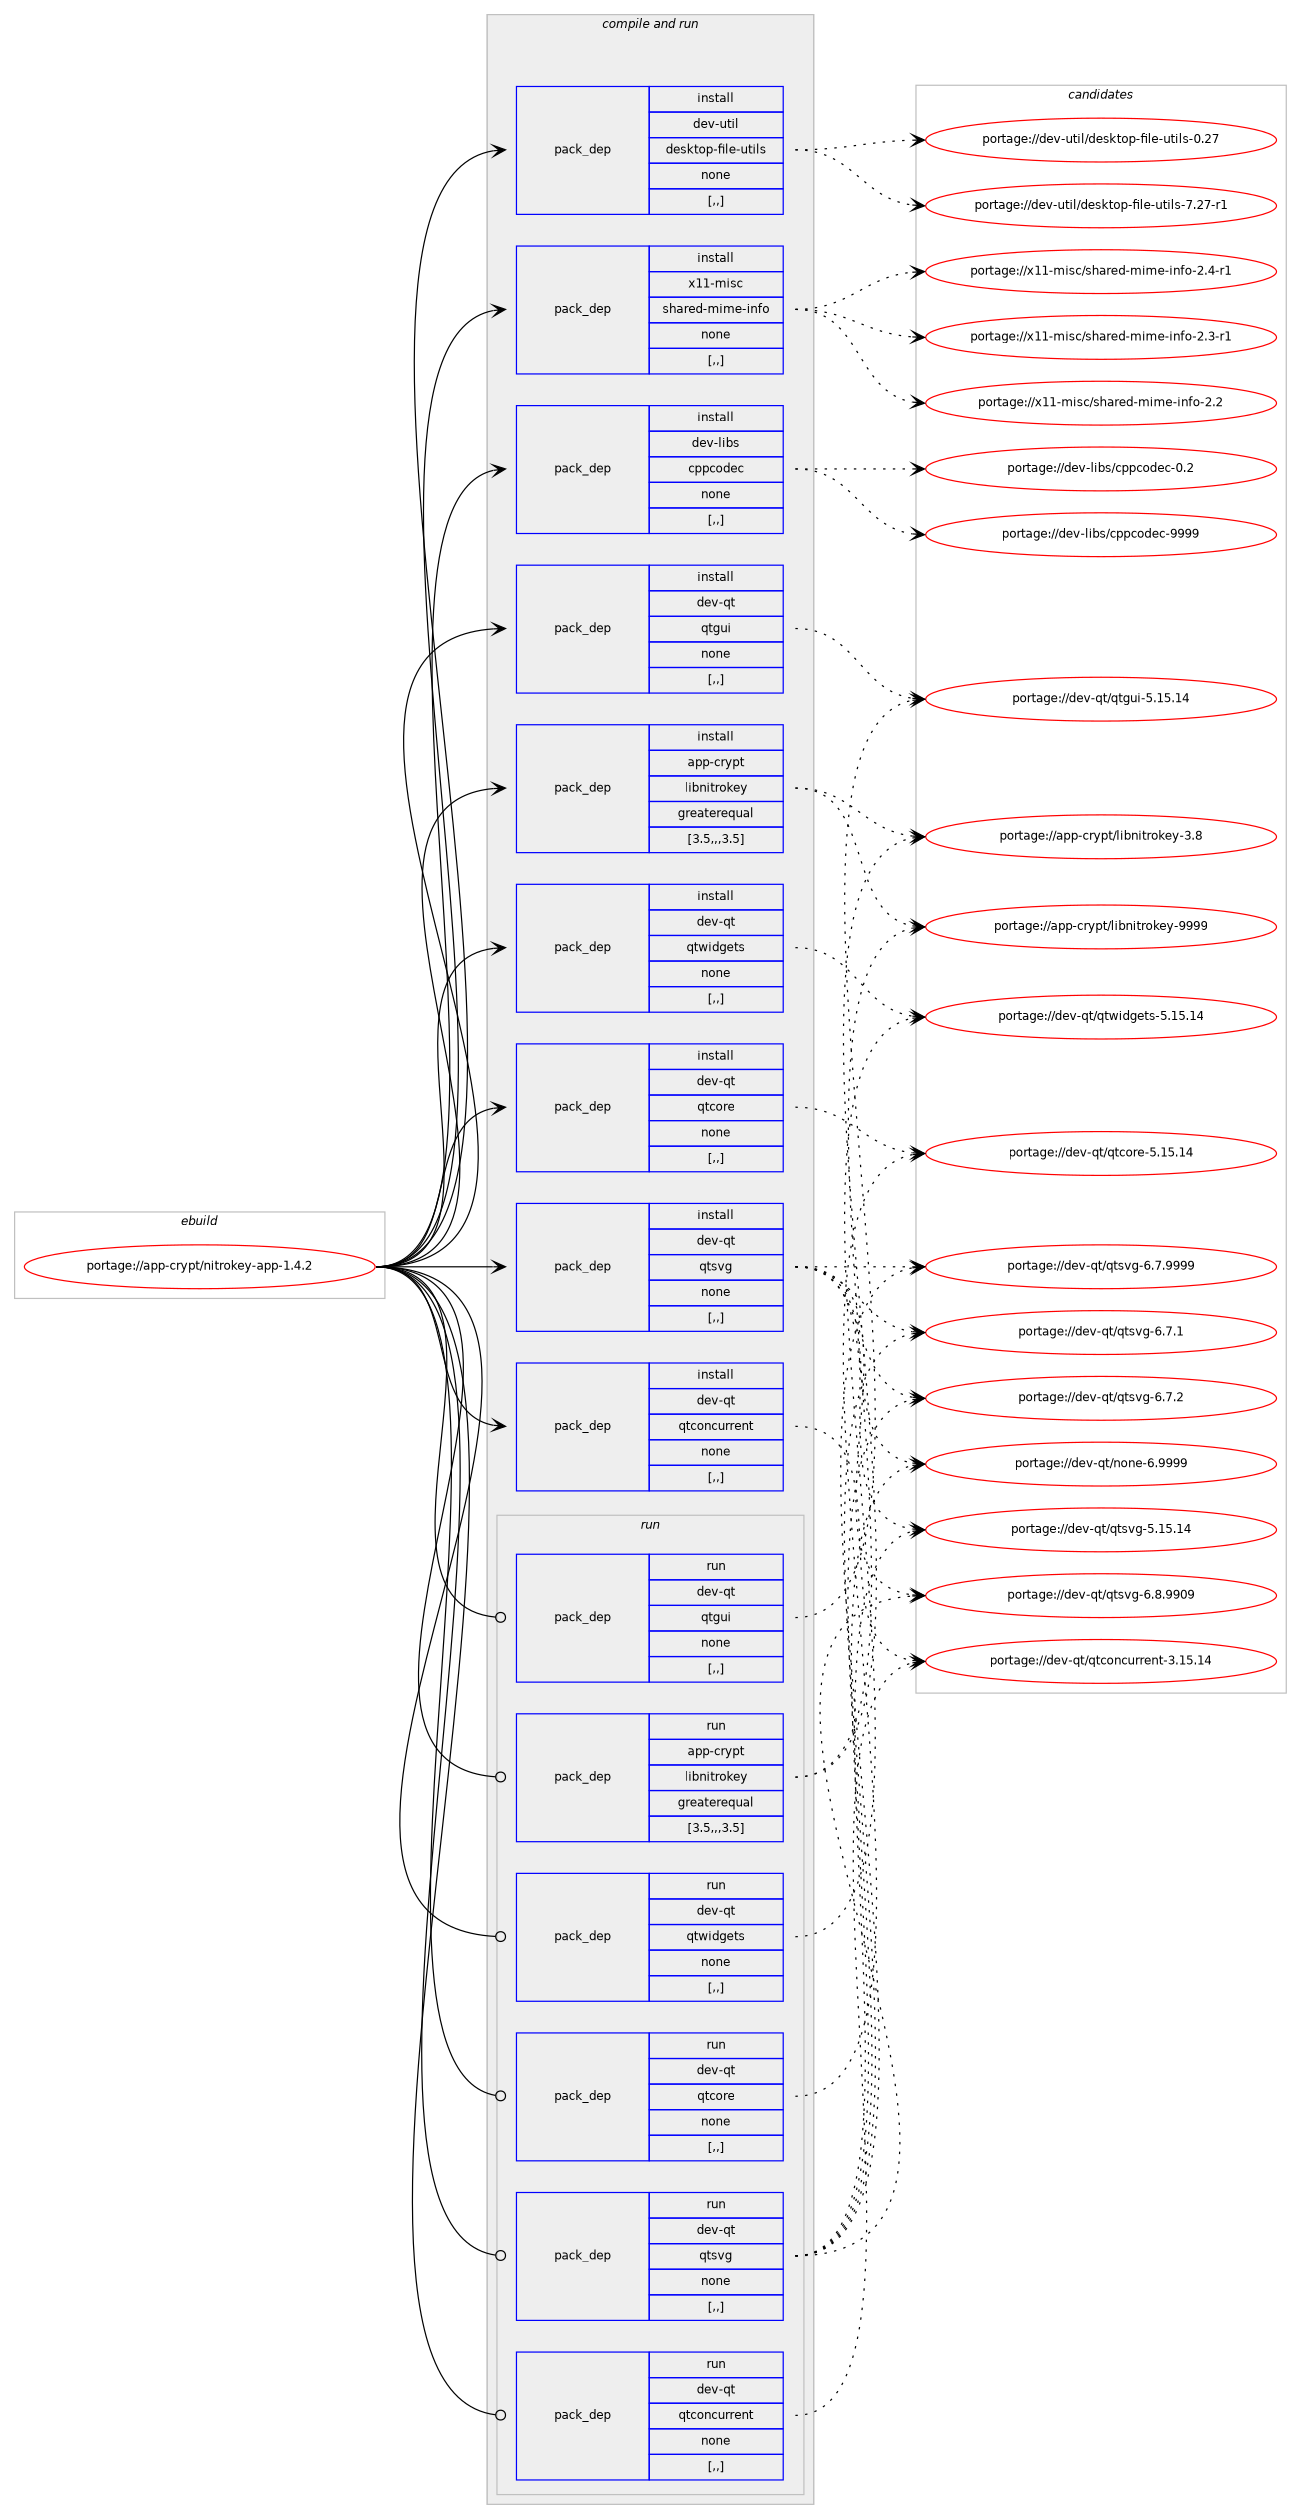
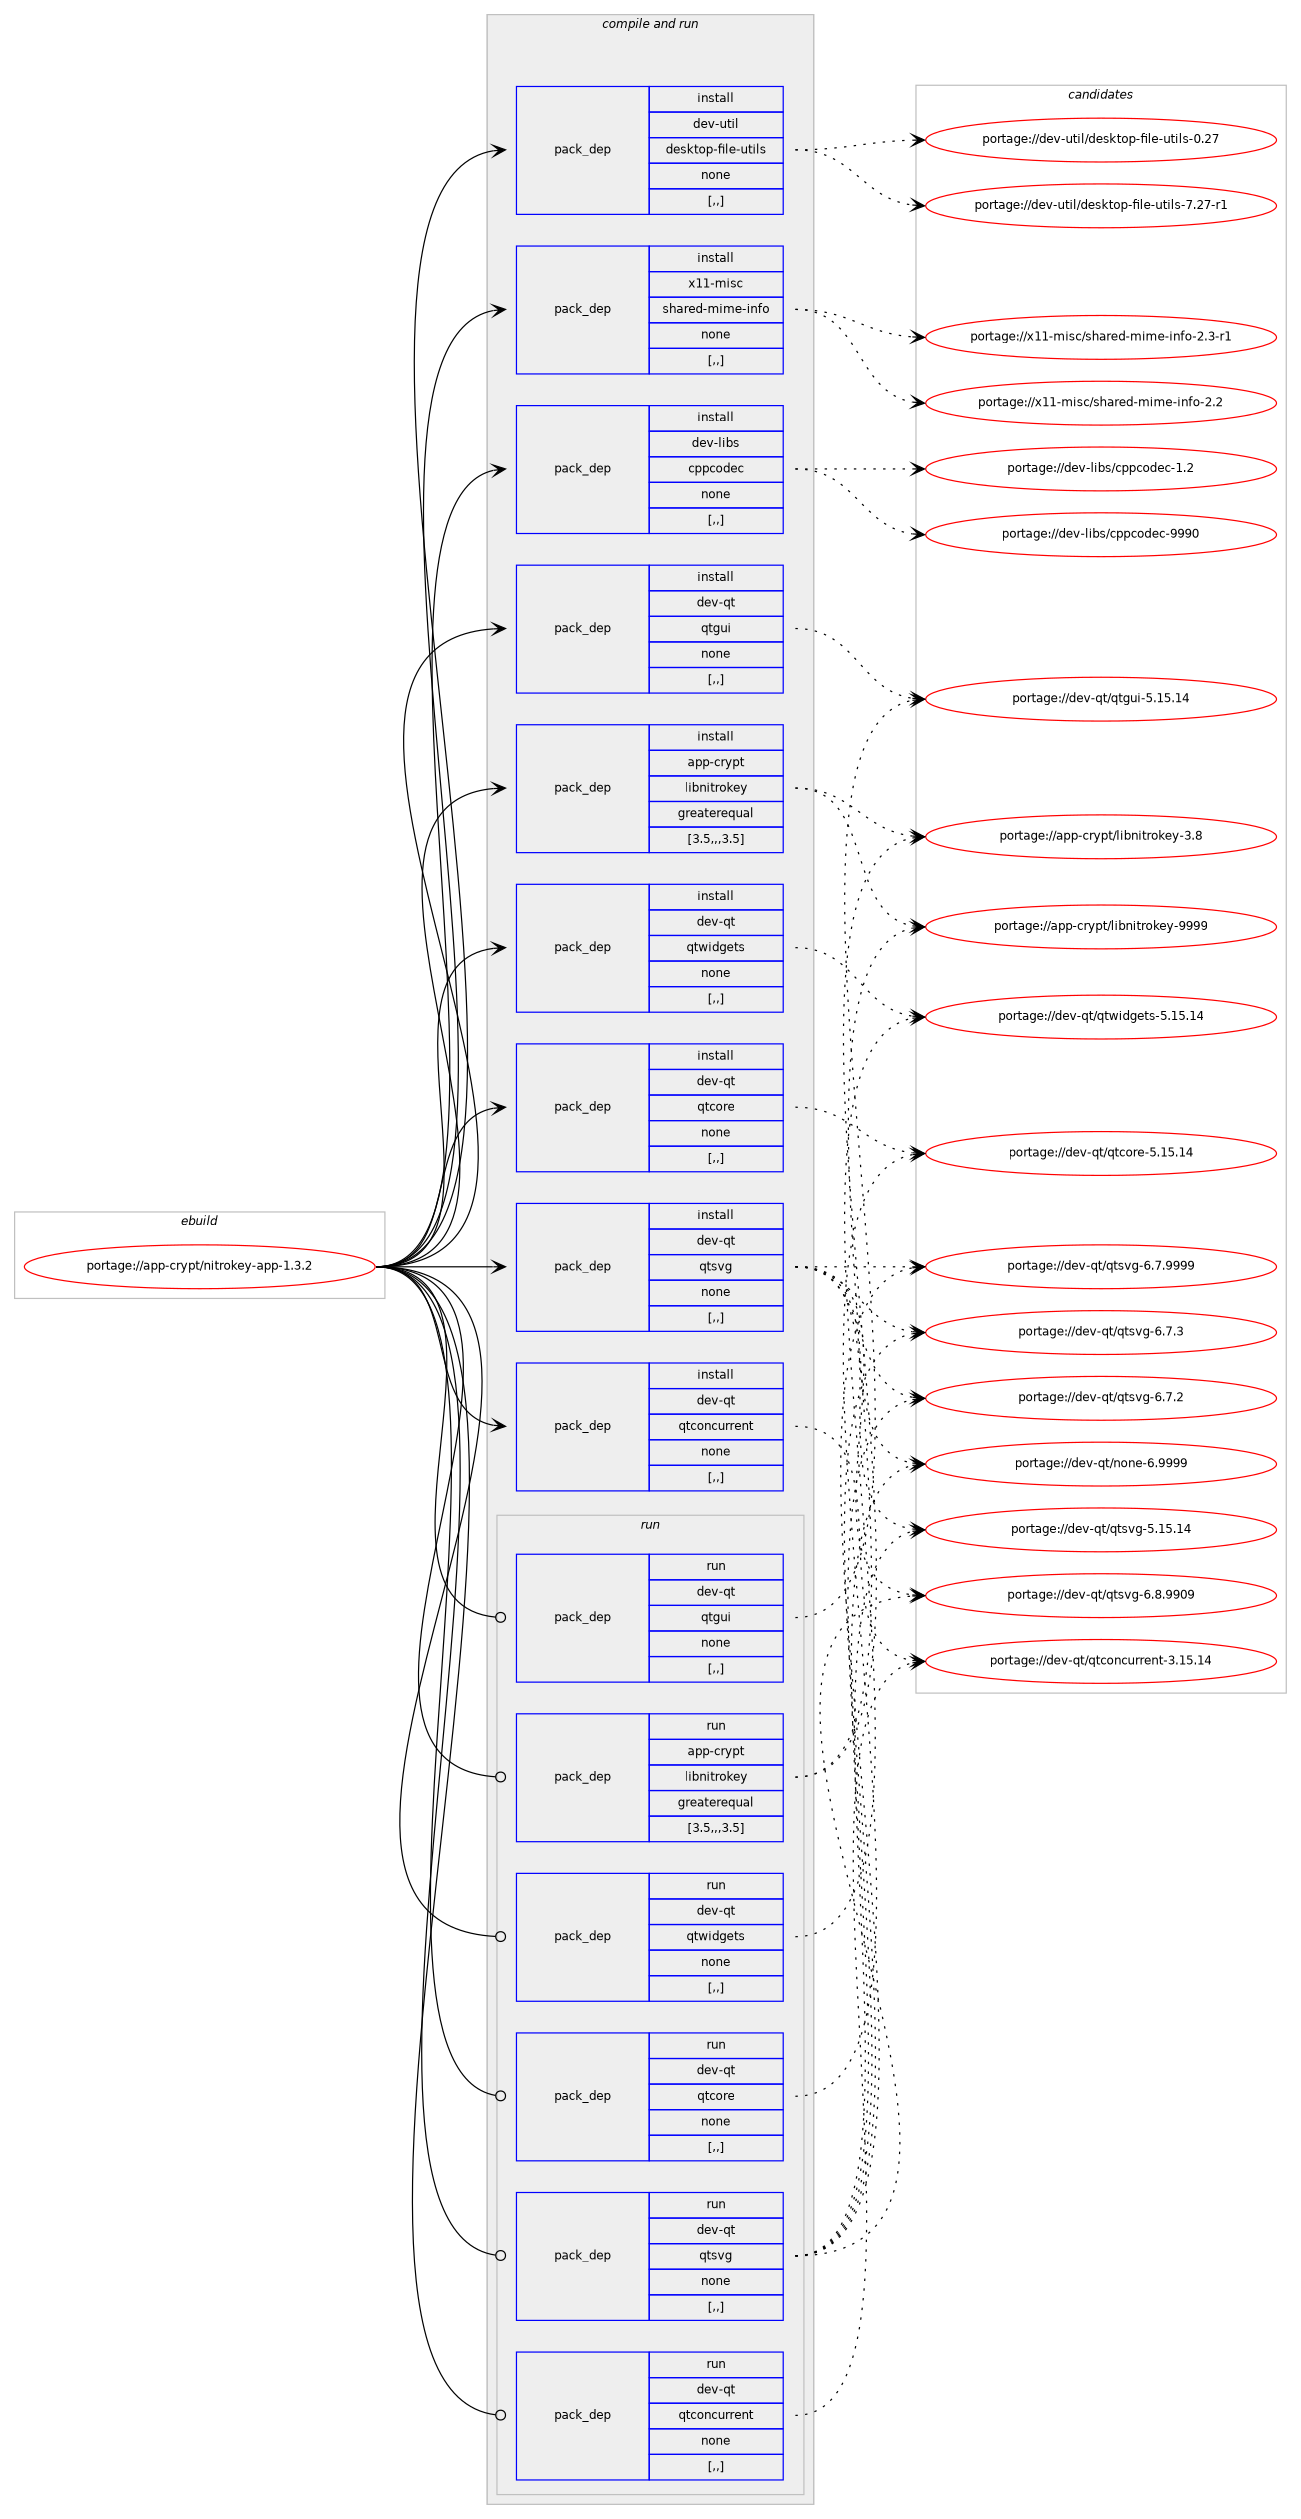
(1101, 272) -> none
(1101, 469) -> (1101, 469)
(1101, 535) -> (1101, 535)
(200, 1267) -> (200, 1267)
(1101, 1333) -> (1101, 1333)
